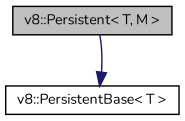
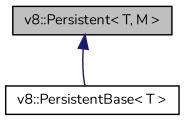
(102, 53) -> (83, 68)
